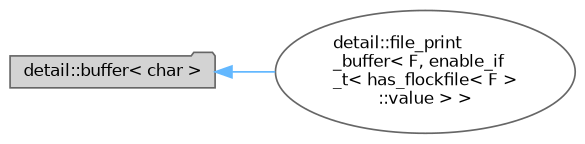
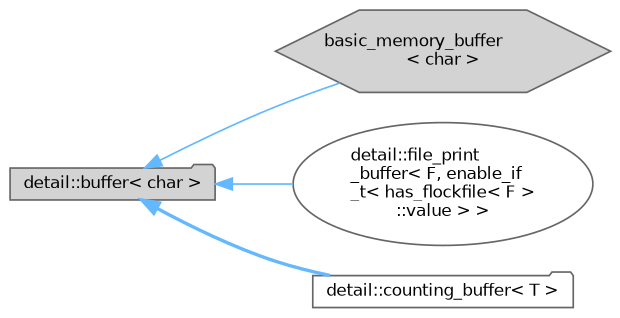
none -> (443, 51)
none -> (443, 292)
